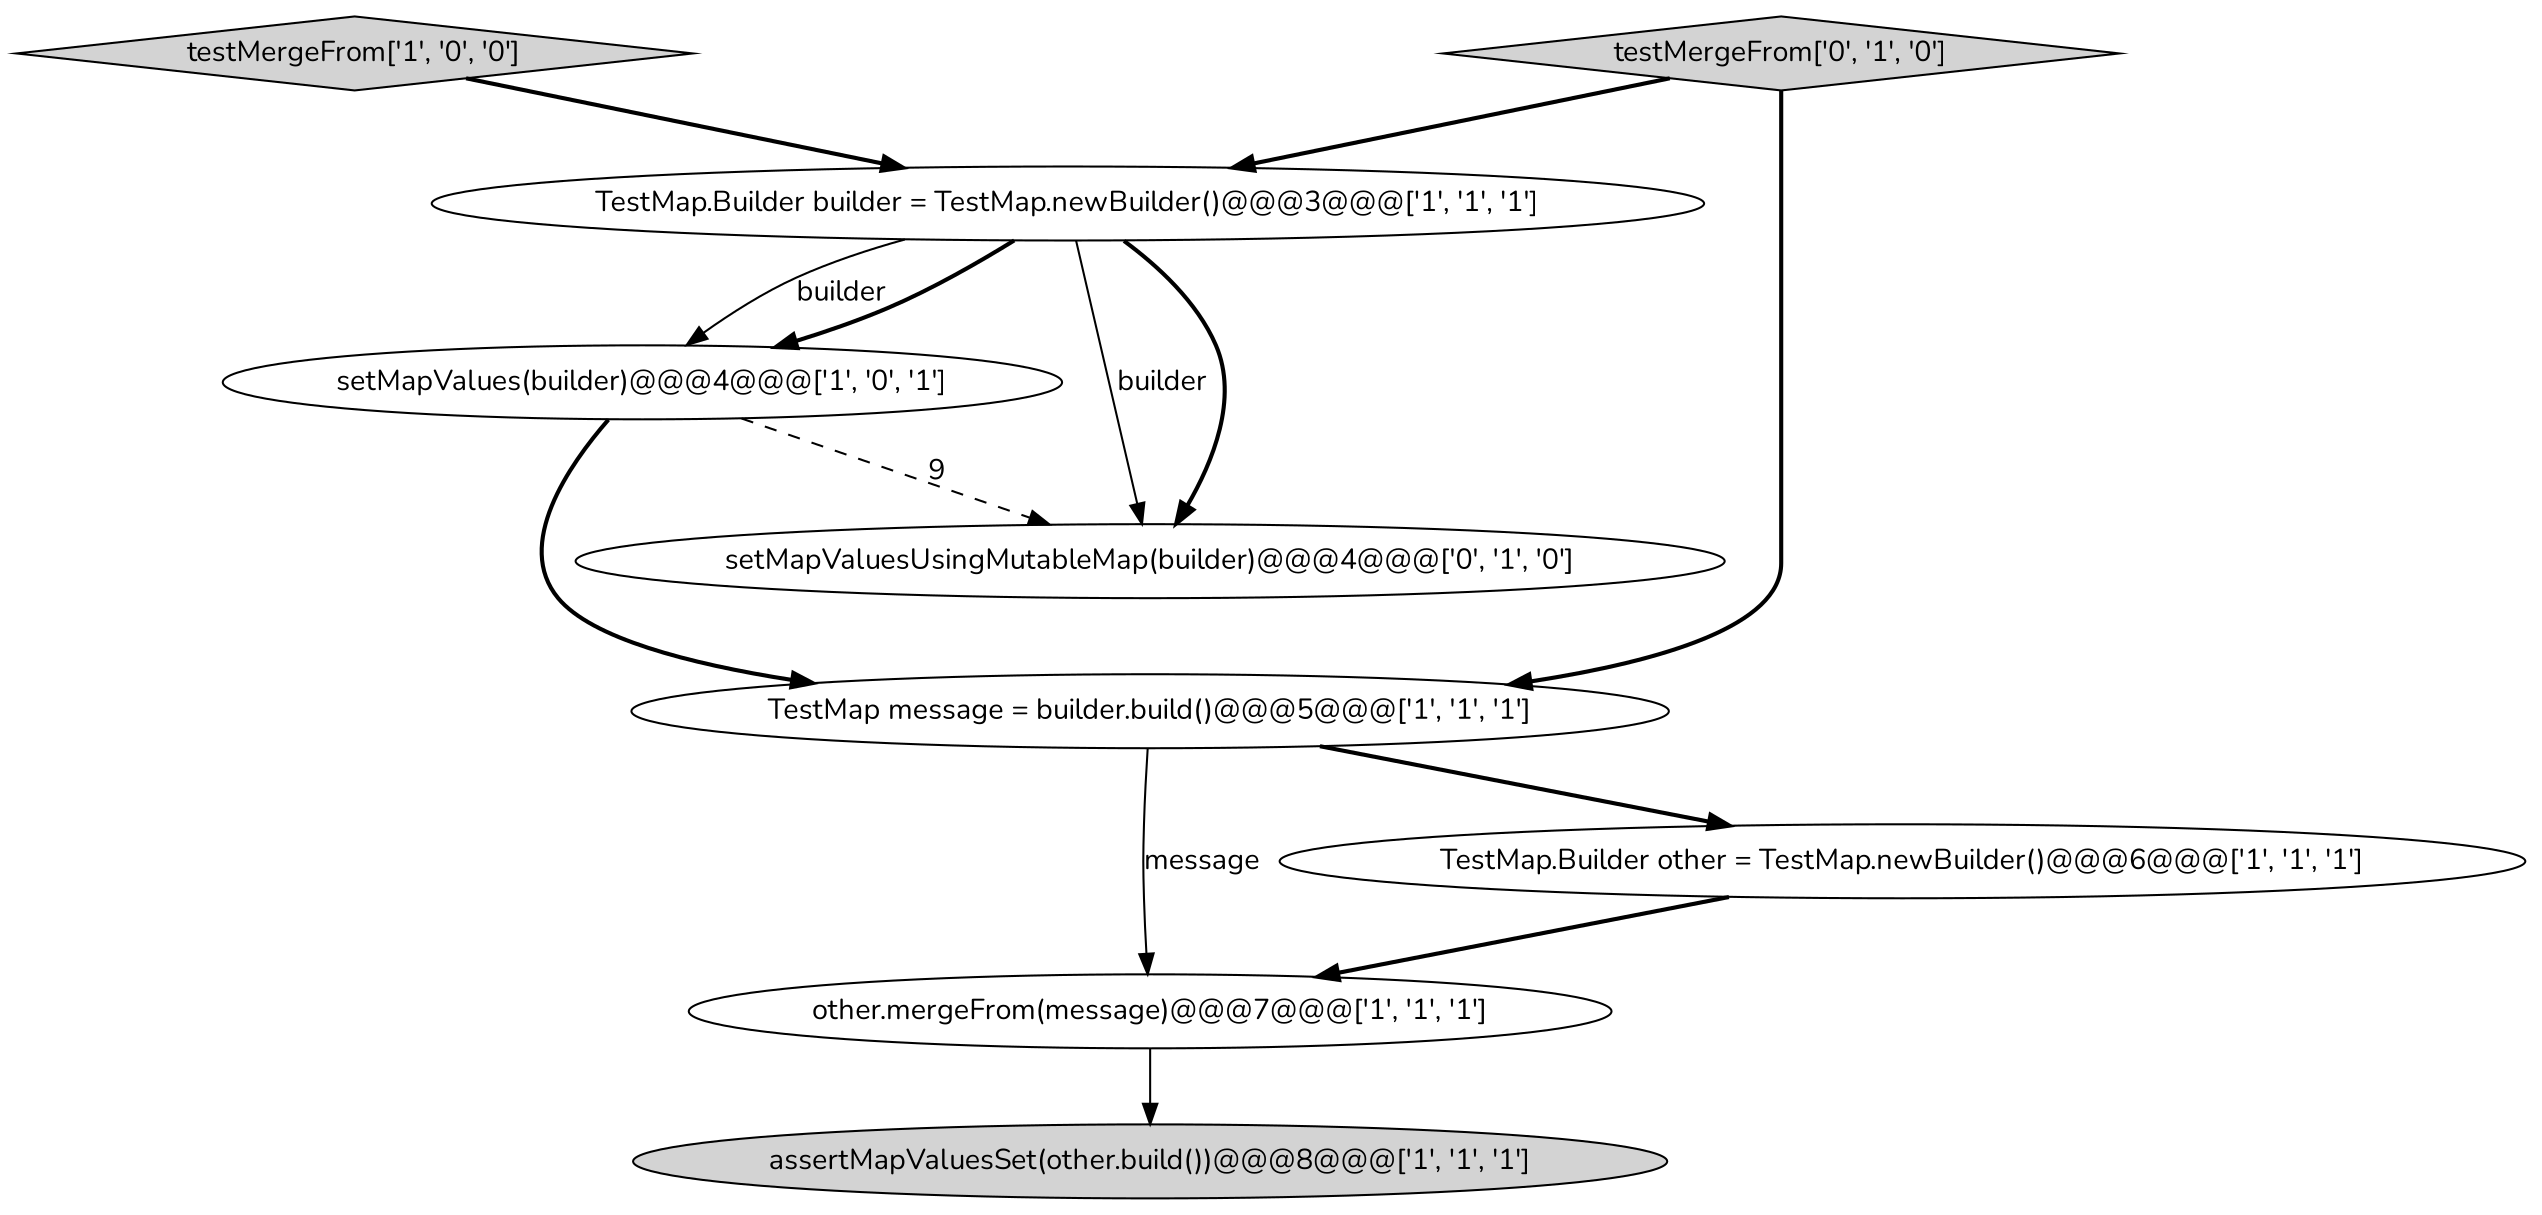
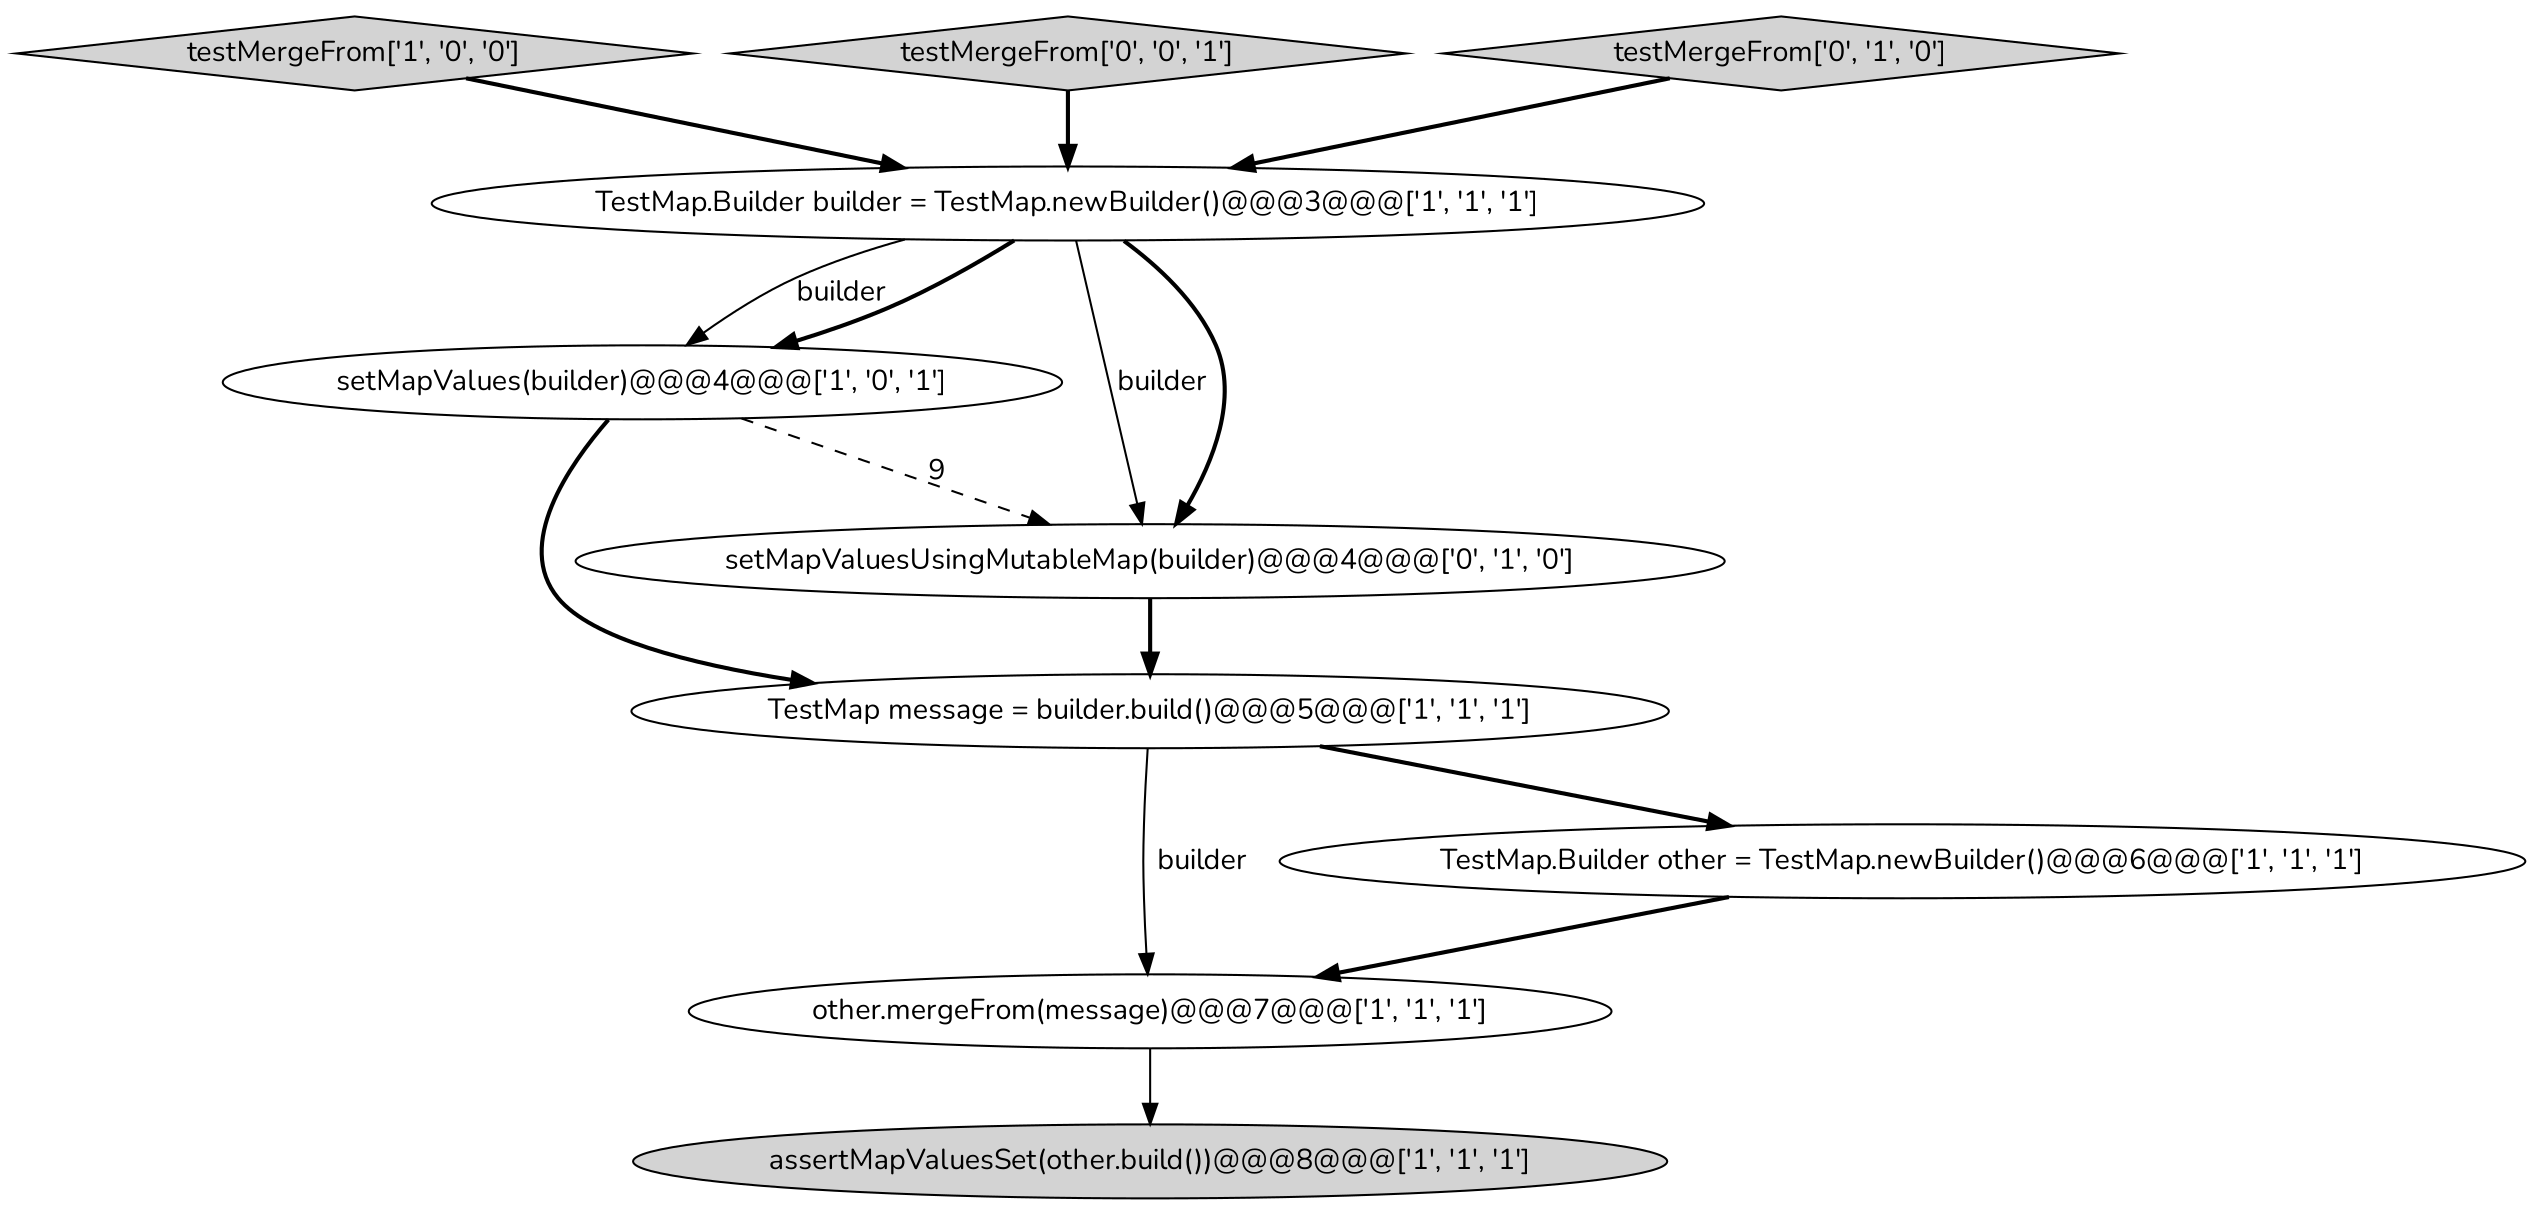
none -> (1068, 53)
(1781, 473) -> (1150, 626)
(1203, 861) -> (1203, 861)
